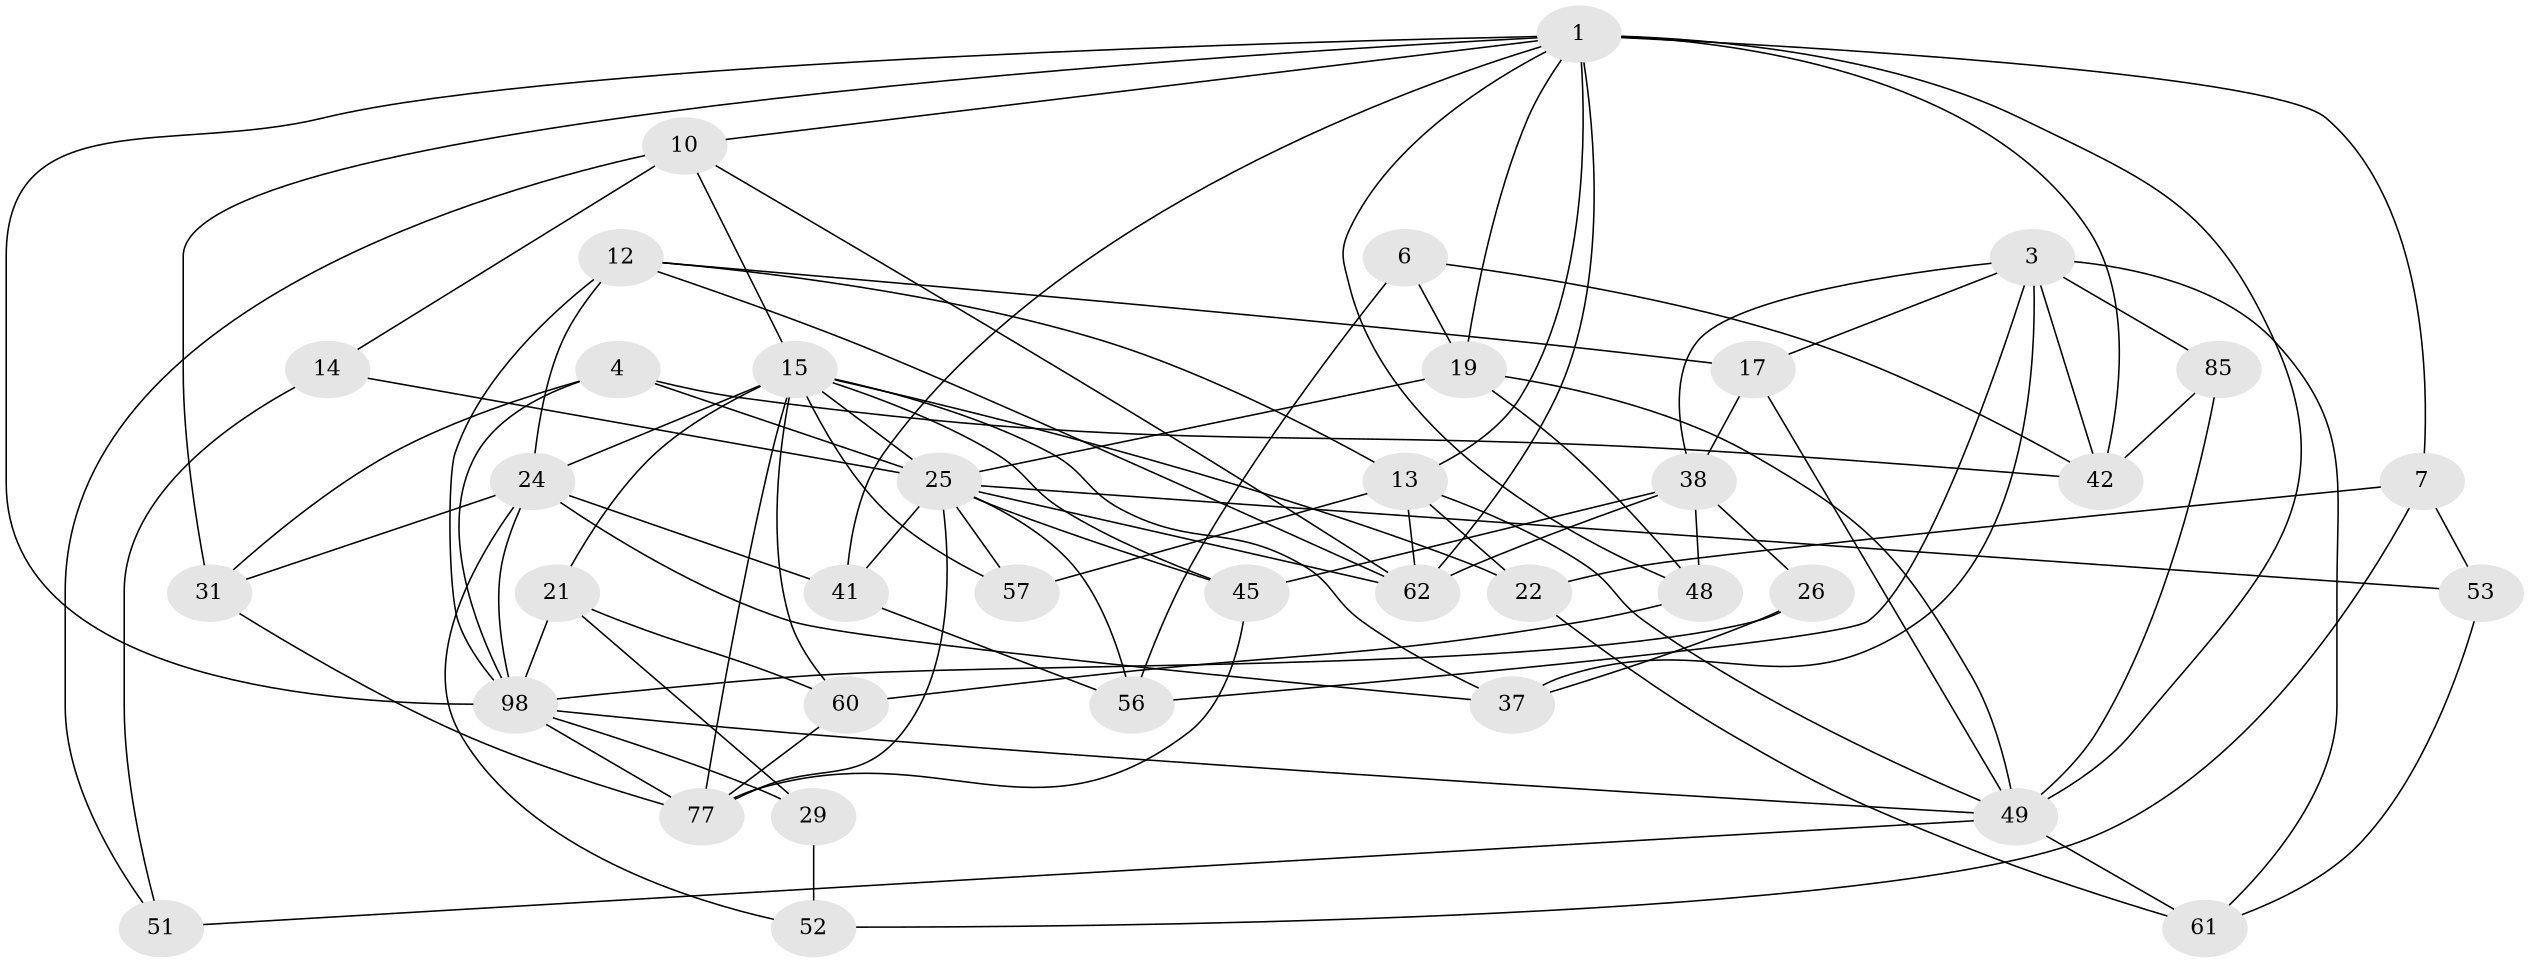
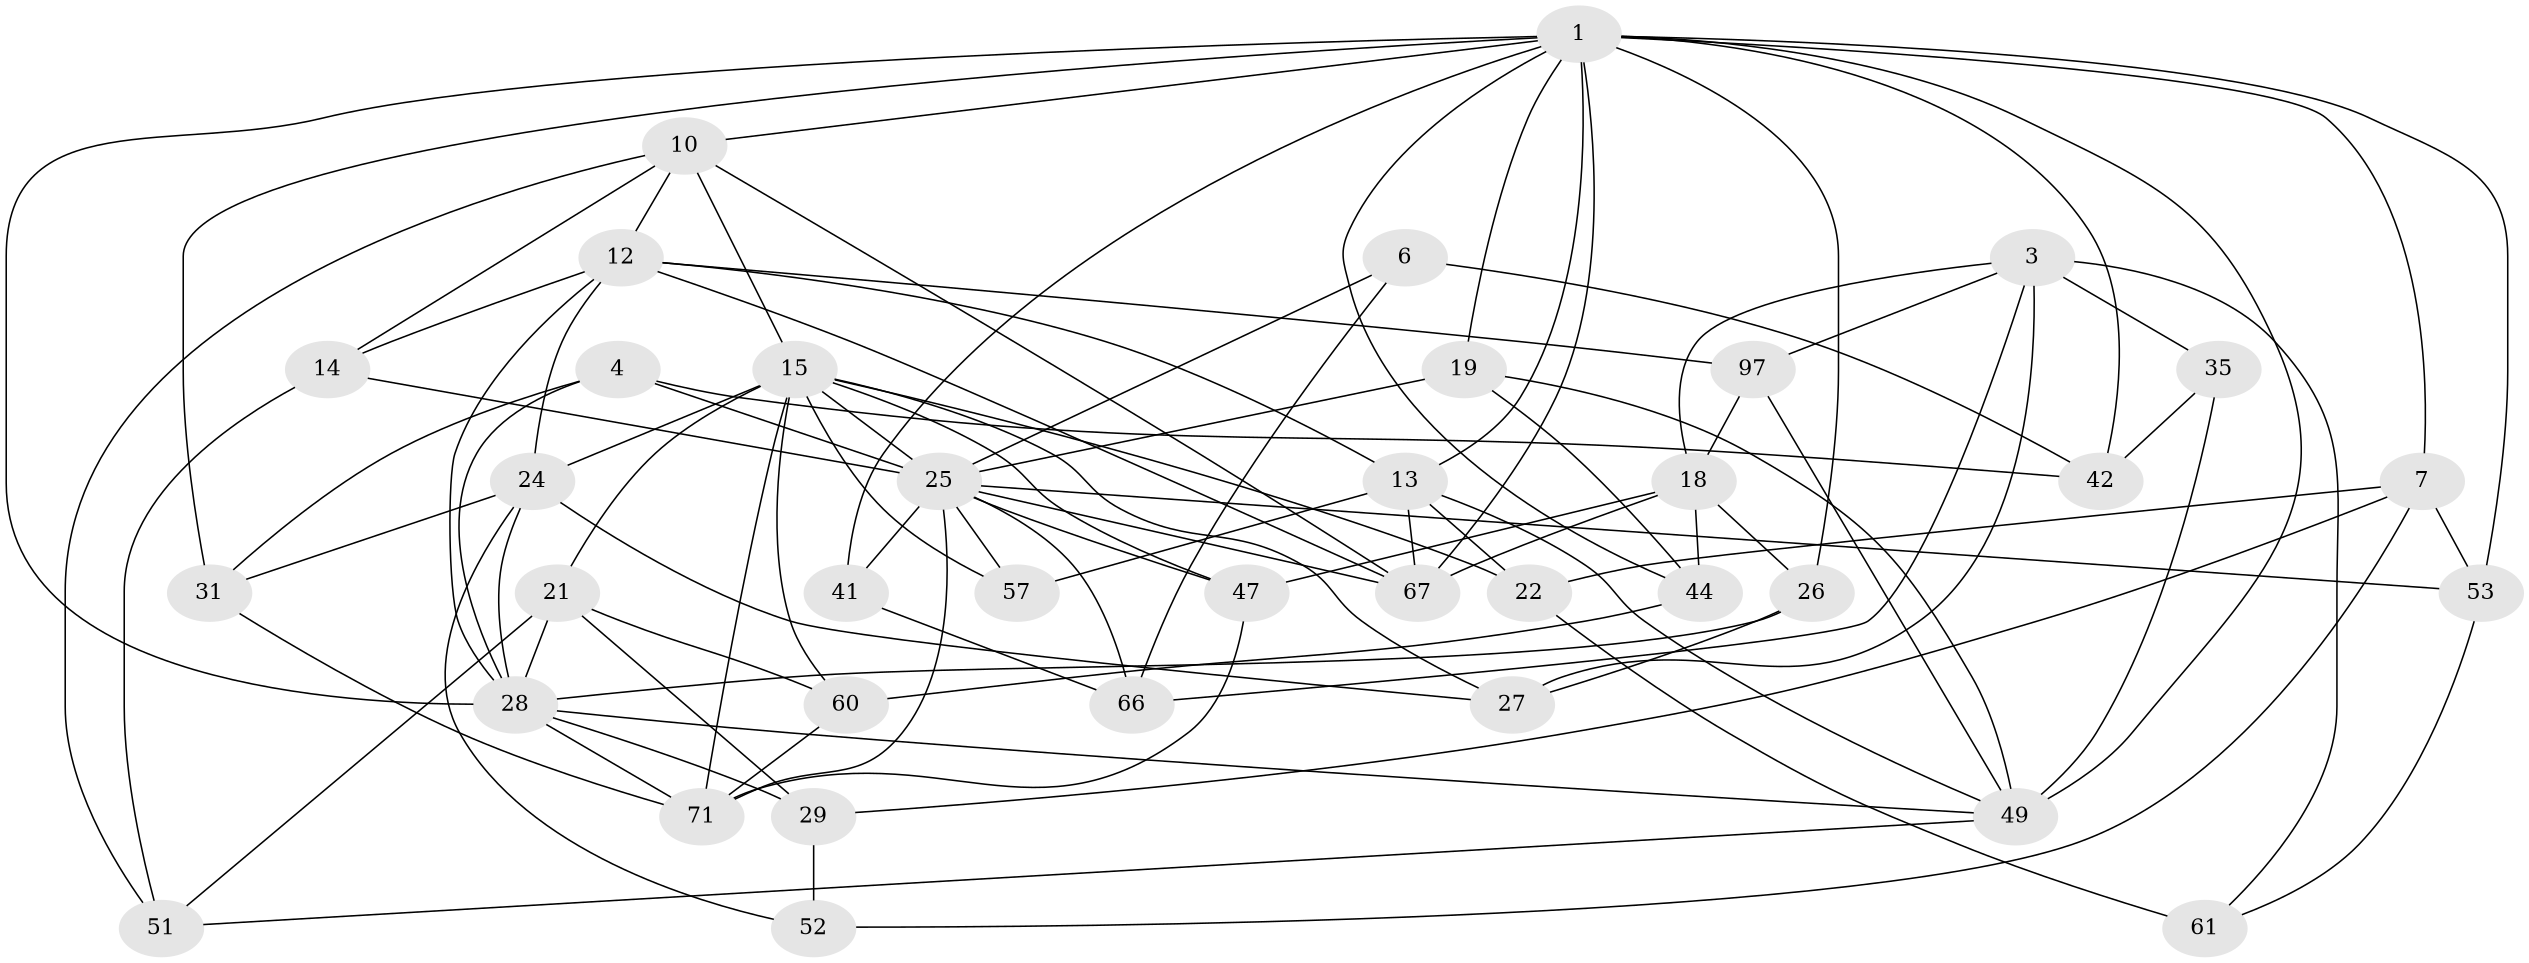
none -> (2319, 101)
none -> (653, 202)
none -> (1837, 250)
none -> (473, 311)
(1435, 314) -> (1162, 374)
(1753, 370) -> (1753, 370)
(2067, 370) -> none
(2219, 370) -> (2219, 370)
(1694, 481) -> (1694, 481)
(690, 537) -> none
(1247, 593) -> (1247, 593)
(1418, 593) -> (1418, 593)
(1700, 593) -> (1700, 593)
(516, 705) -> (516, 705)
(1132, 705) -> (1132, 705)
(1512, 705) -> (1512, 705)
none -> (1635, 721)
none -> (359, 761)
(702, 817) -> (702, 817)
(2110, 873) -> none
